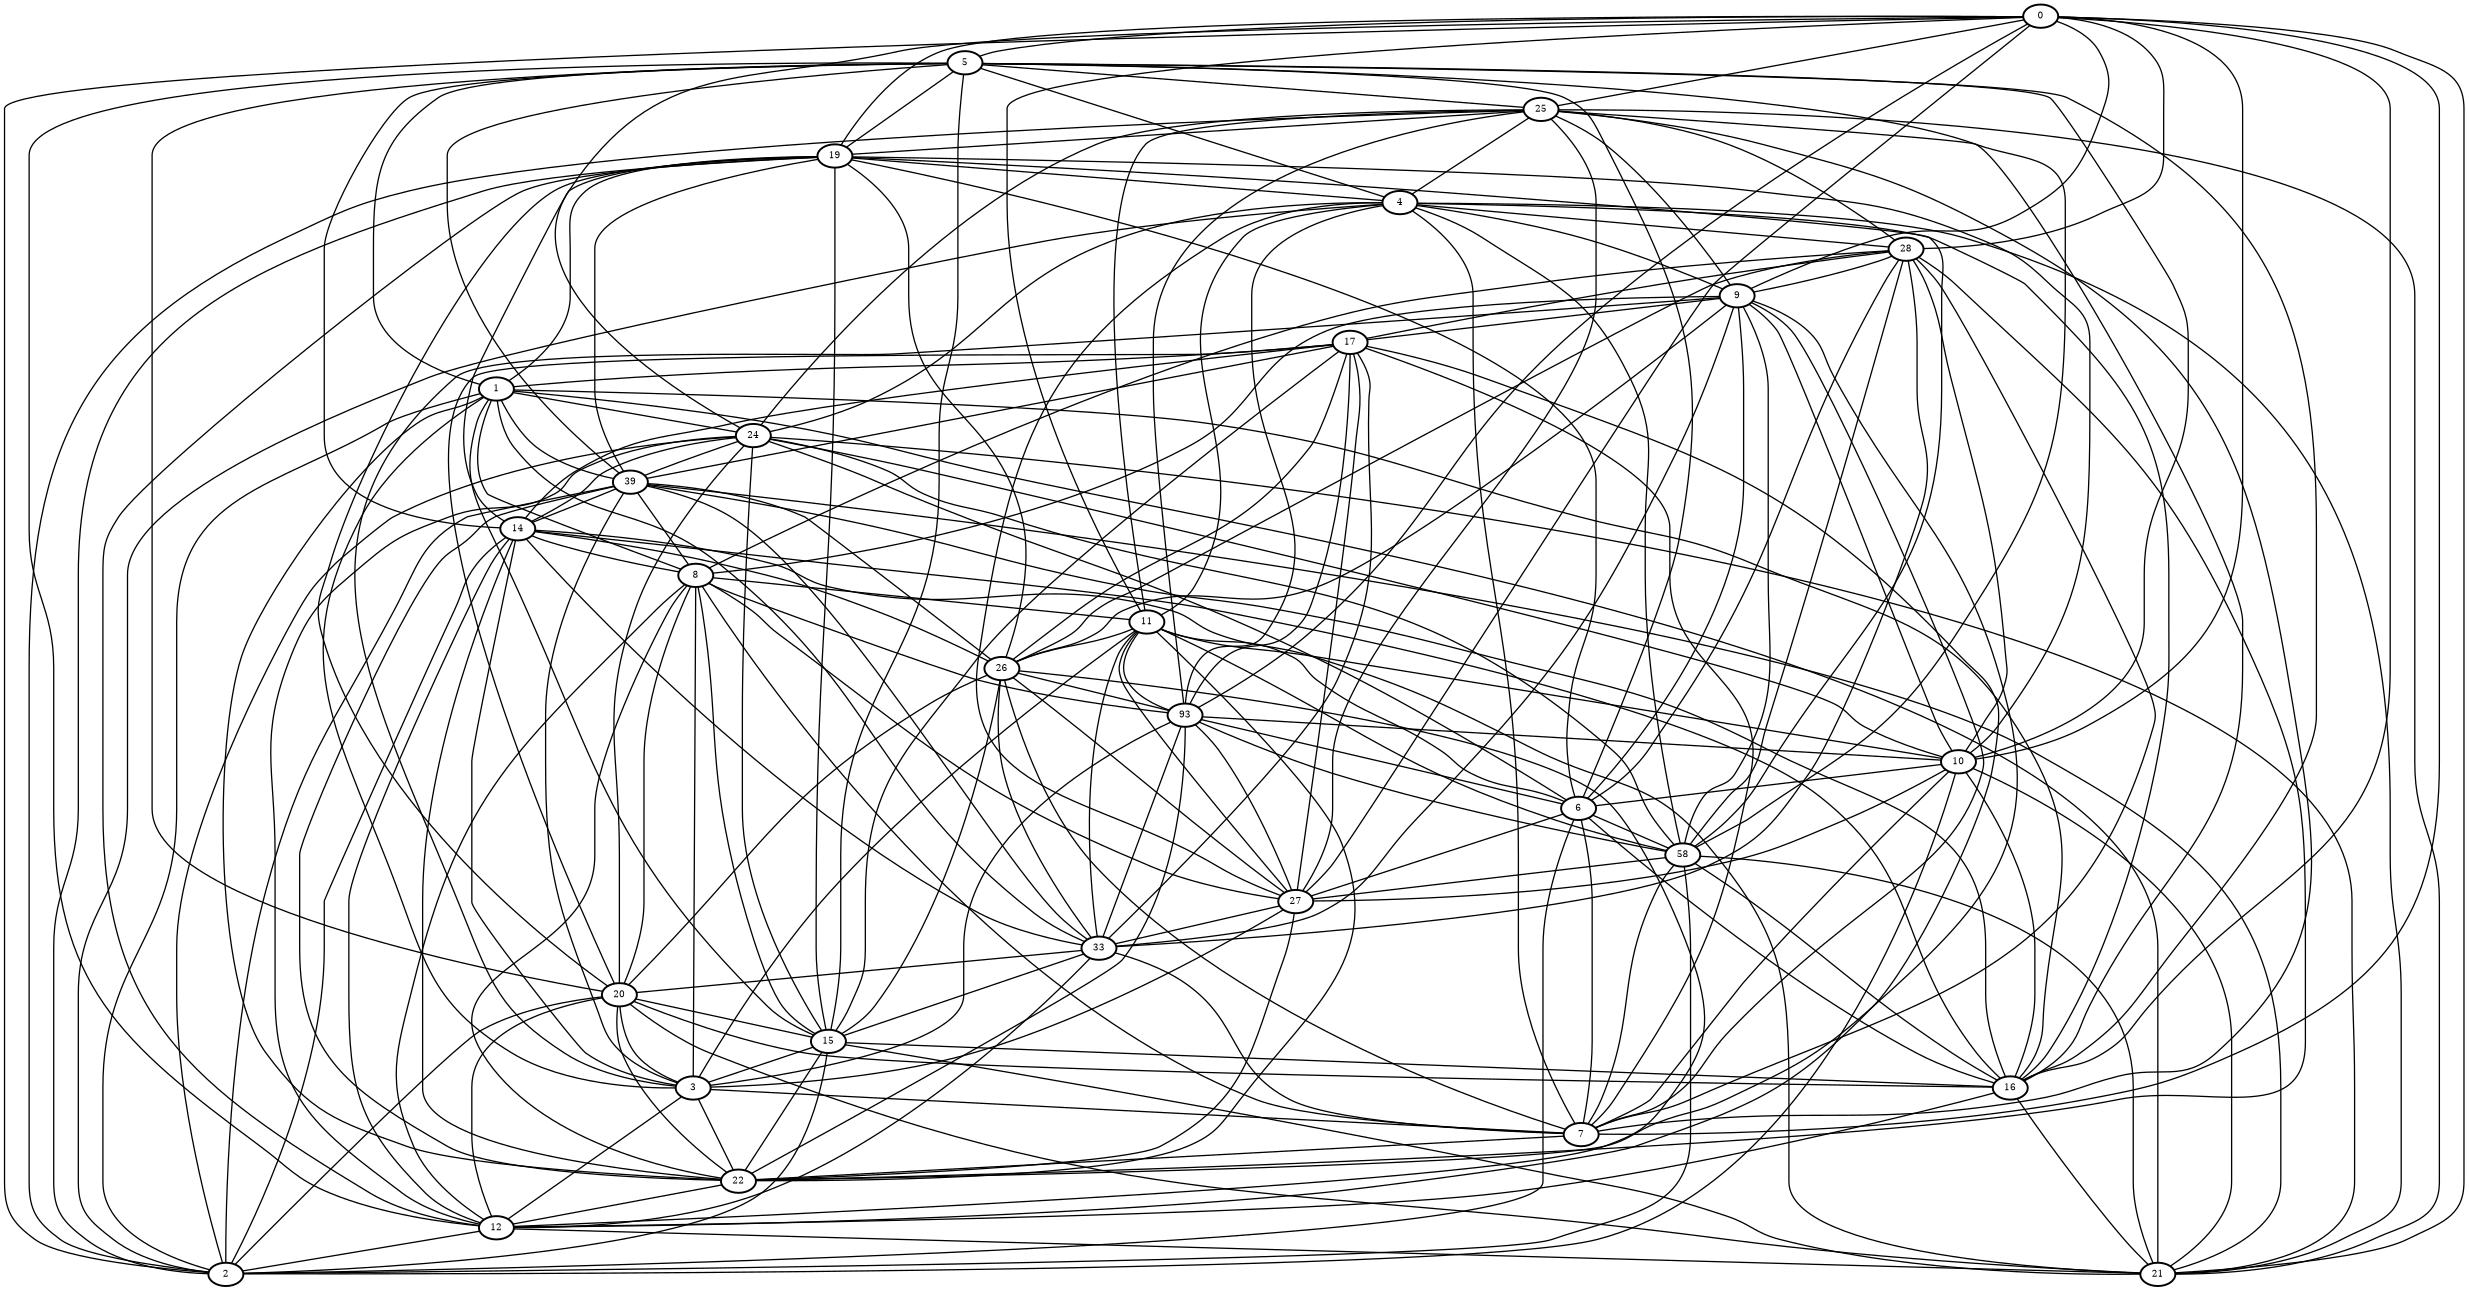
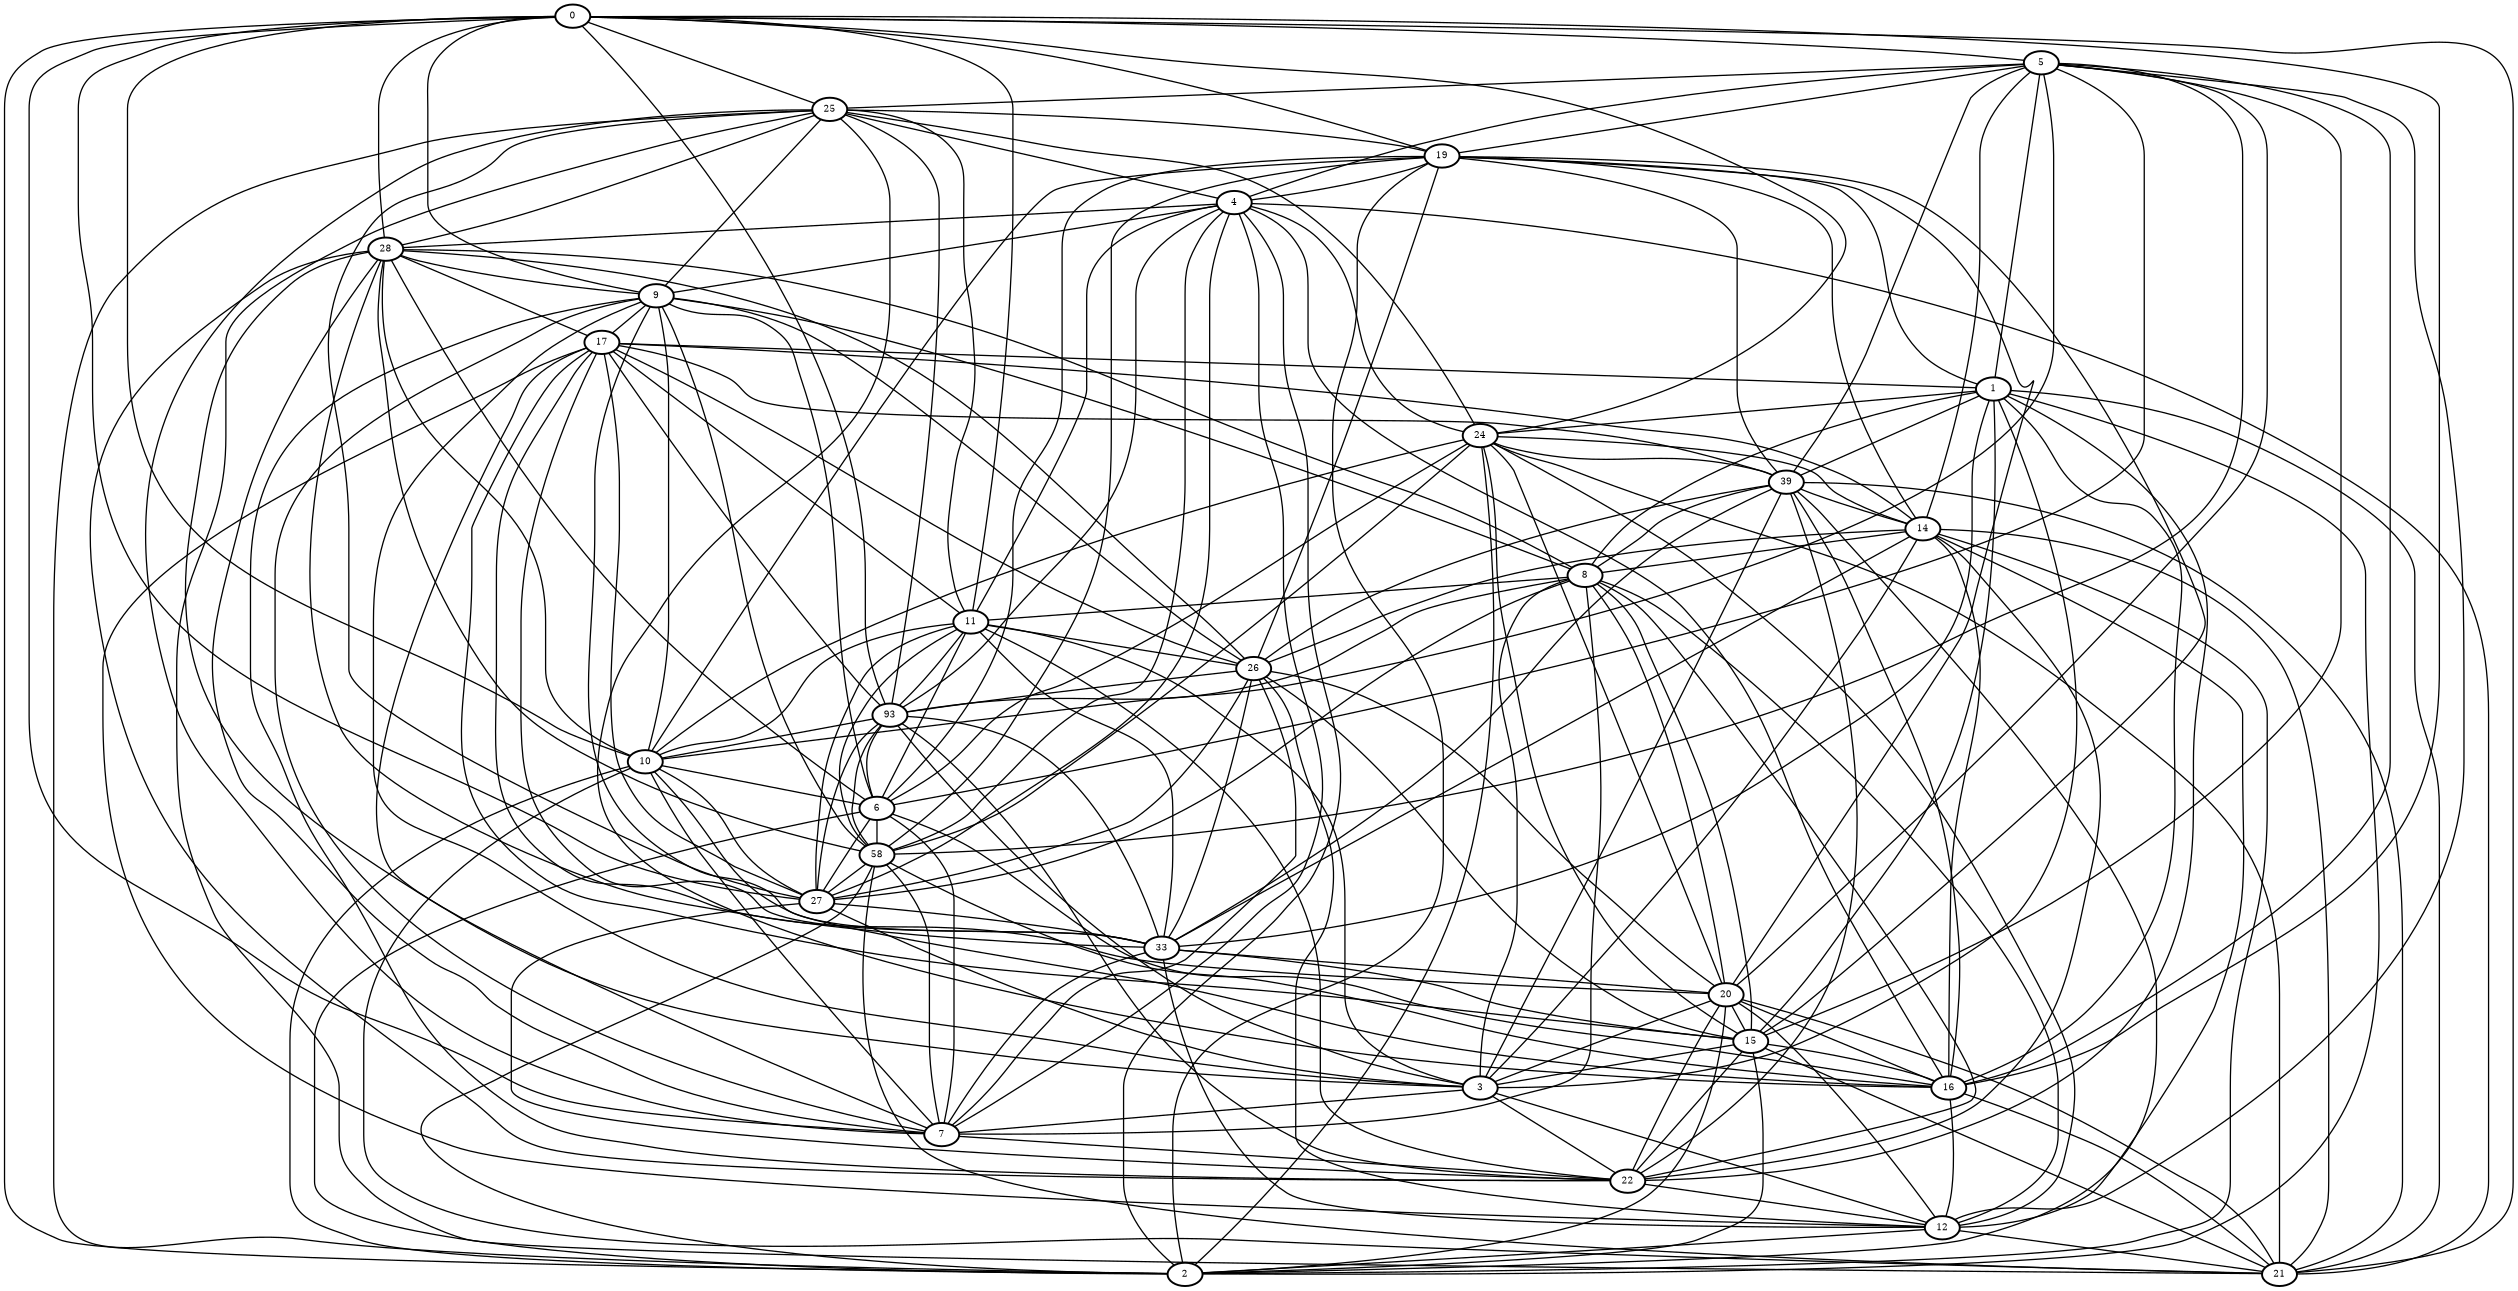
none -> (795, 489)
(103, 559) -> none
none -> (617, 990)
